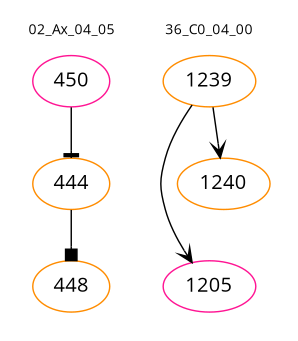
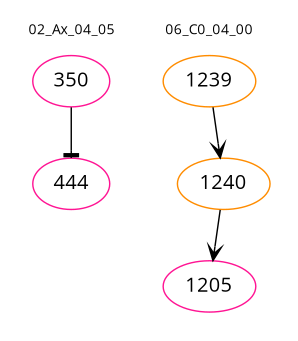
(209, 31) -> (209, 31)
(71, 81) -> (71, 81)
(161, 177) -> (218, 228)
(71, 184) -> (71, 184)
(71, 286) -> none
